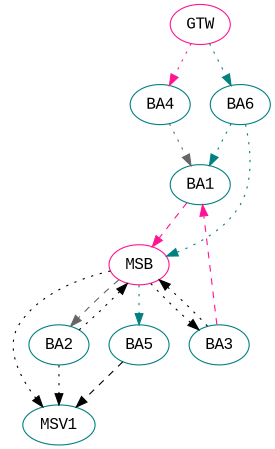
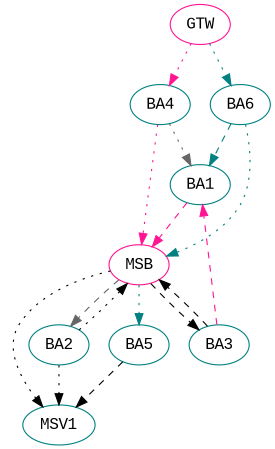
(223, 140) -> (223, 140)
none -> (150, 179)
(170, 303) -> (170, 303)
(188, 306) -> (188, 306)
